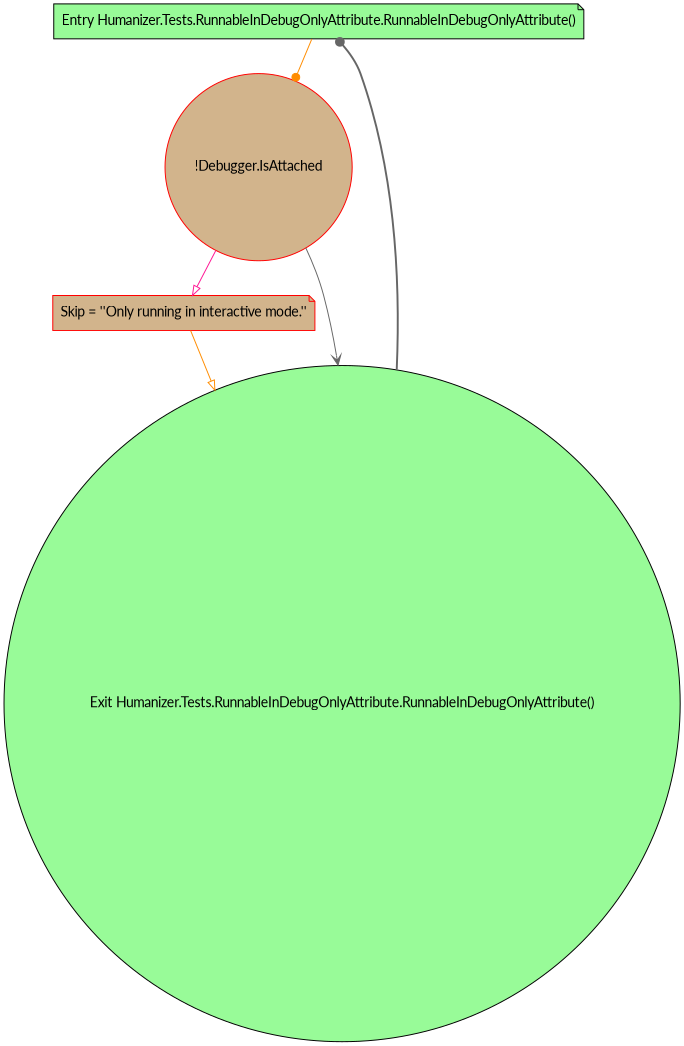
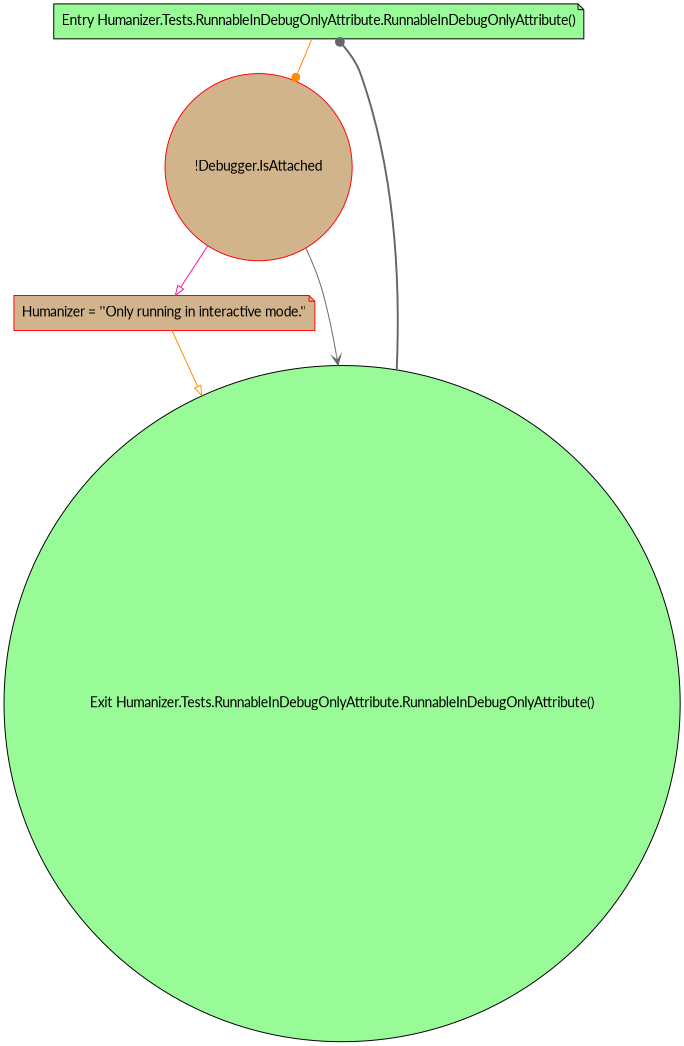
(184, 313) -> (164, 313)
